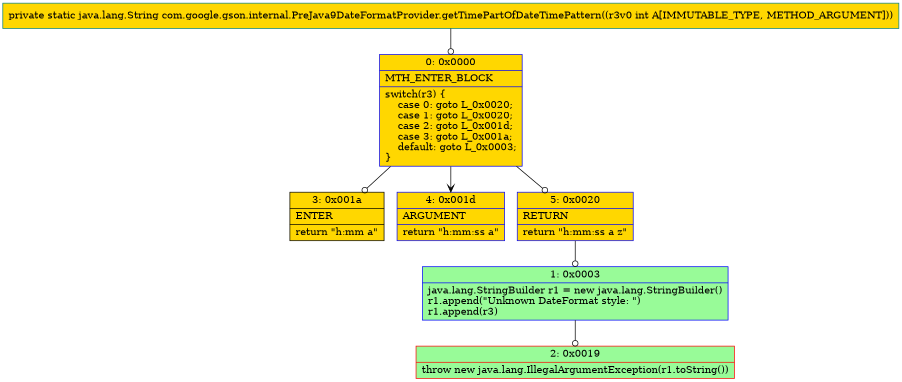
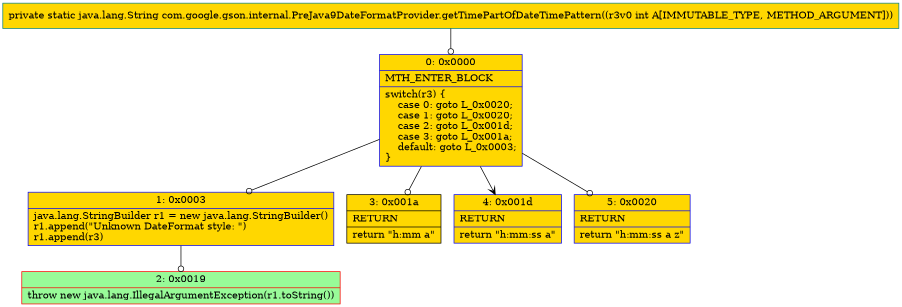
(314, 216) -> (375, 219)
(434, 216) -> (482, 219)
(575, 251) -> (316, 165)
(575, 293) -> (181, 219)
